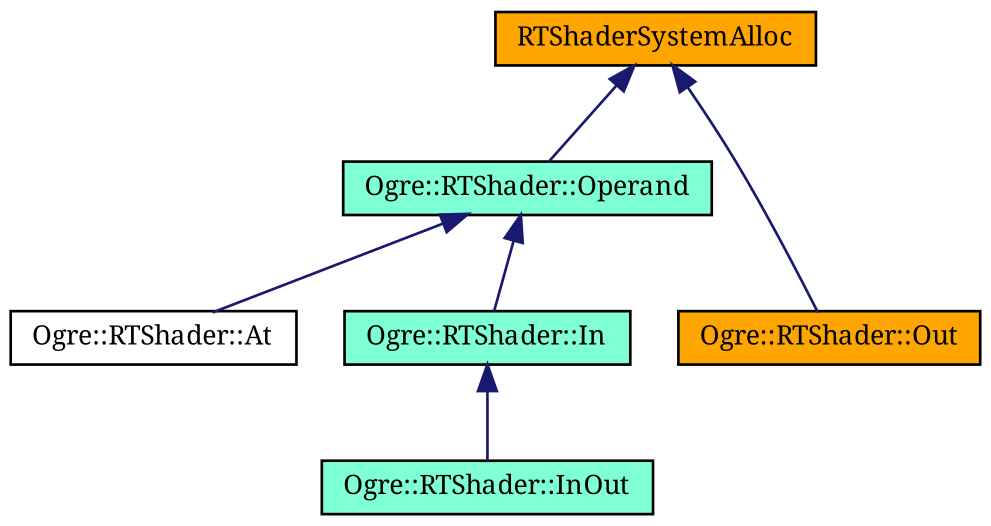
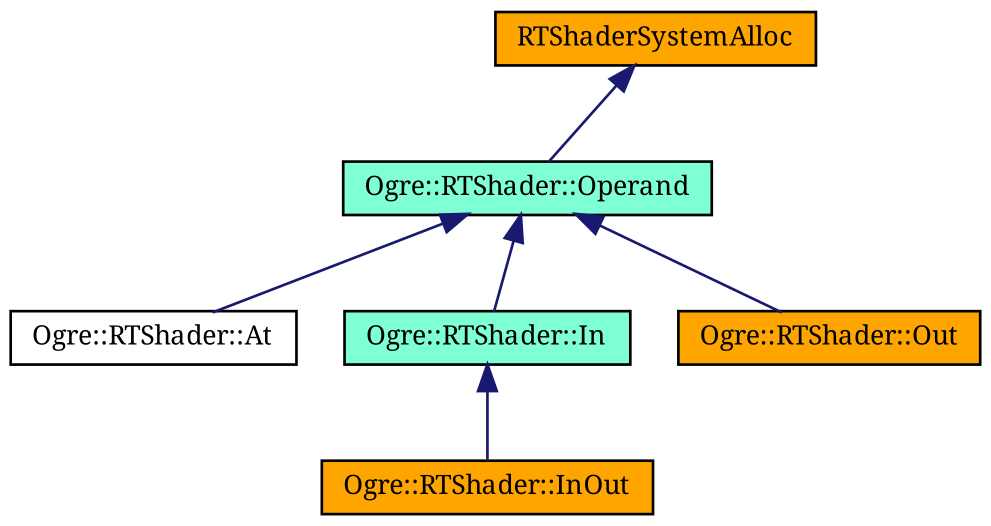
(757, 198) -> (691, 269)
(487, 487) -> (487, 487)
